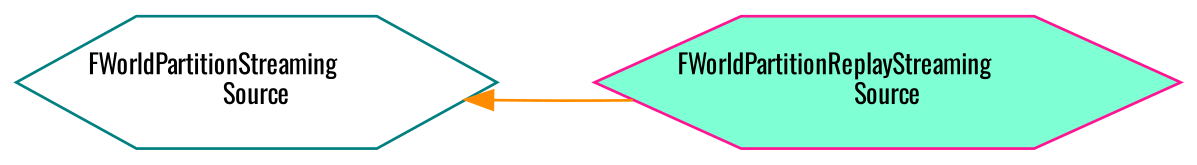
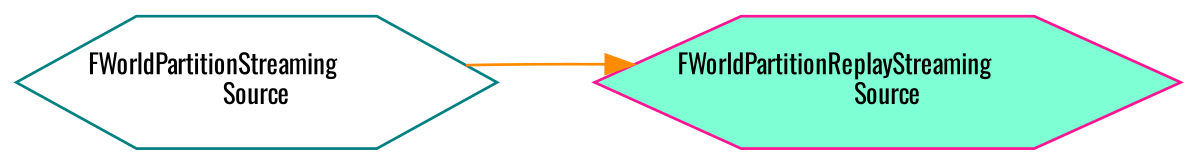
(563, 101) -> (536, 64)
